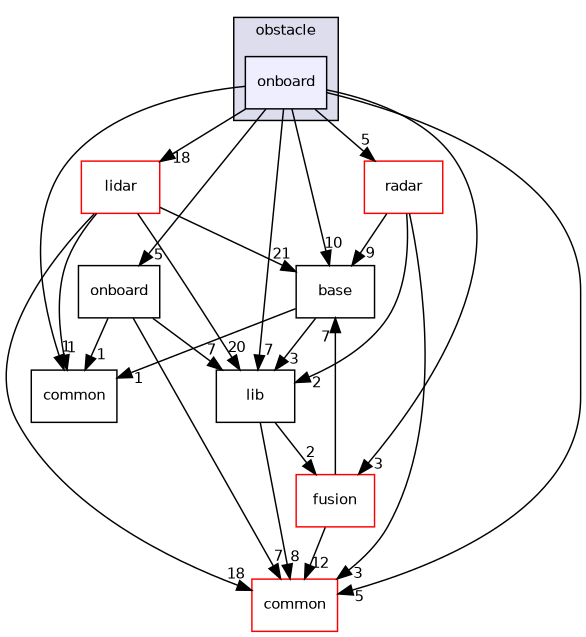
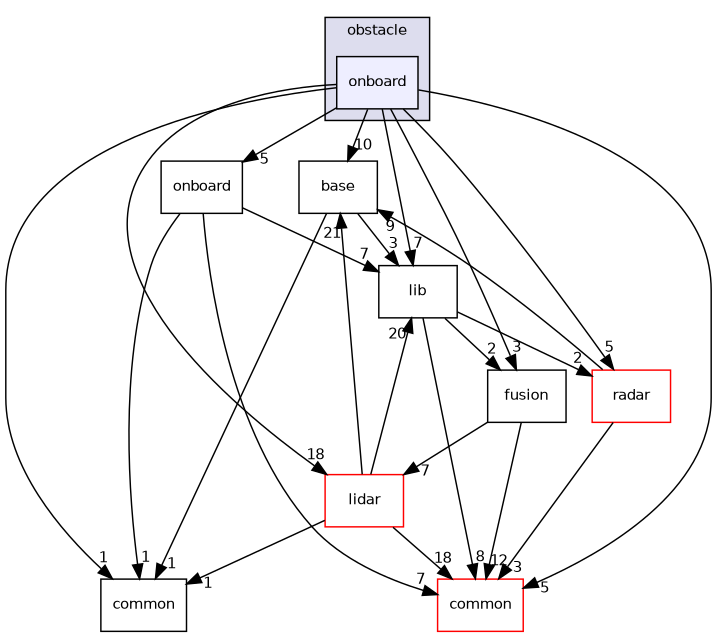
(390, 314) -> (518, 341)
(335, 404) -> (457, 441)
(335, 501) -> (527, 396)
